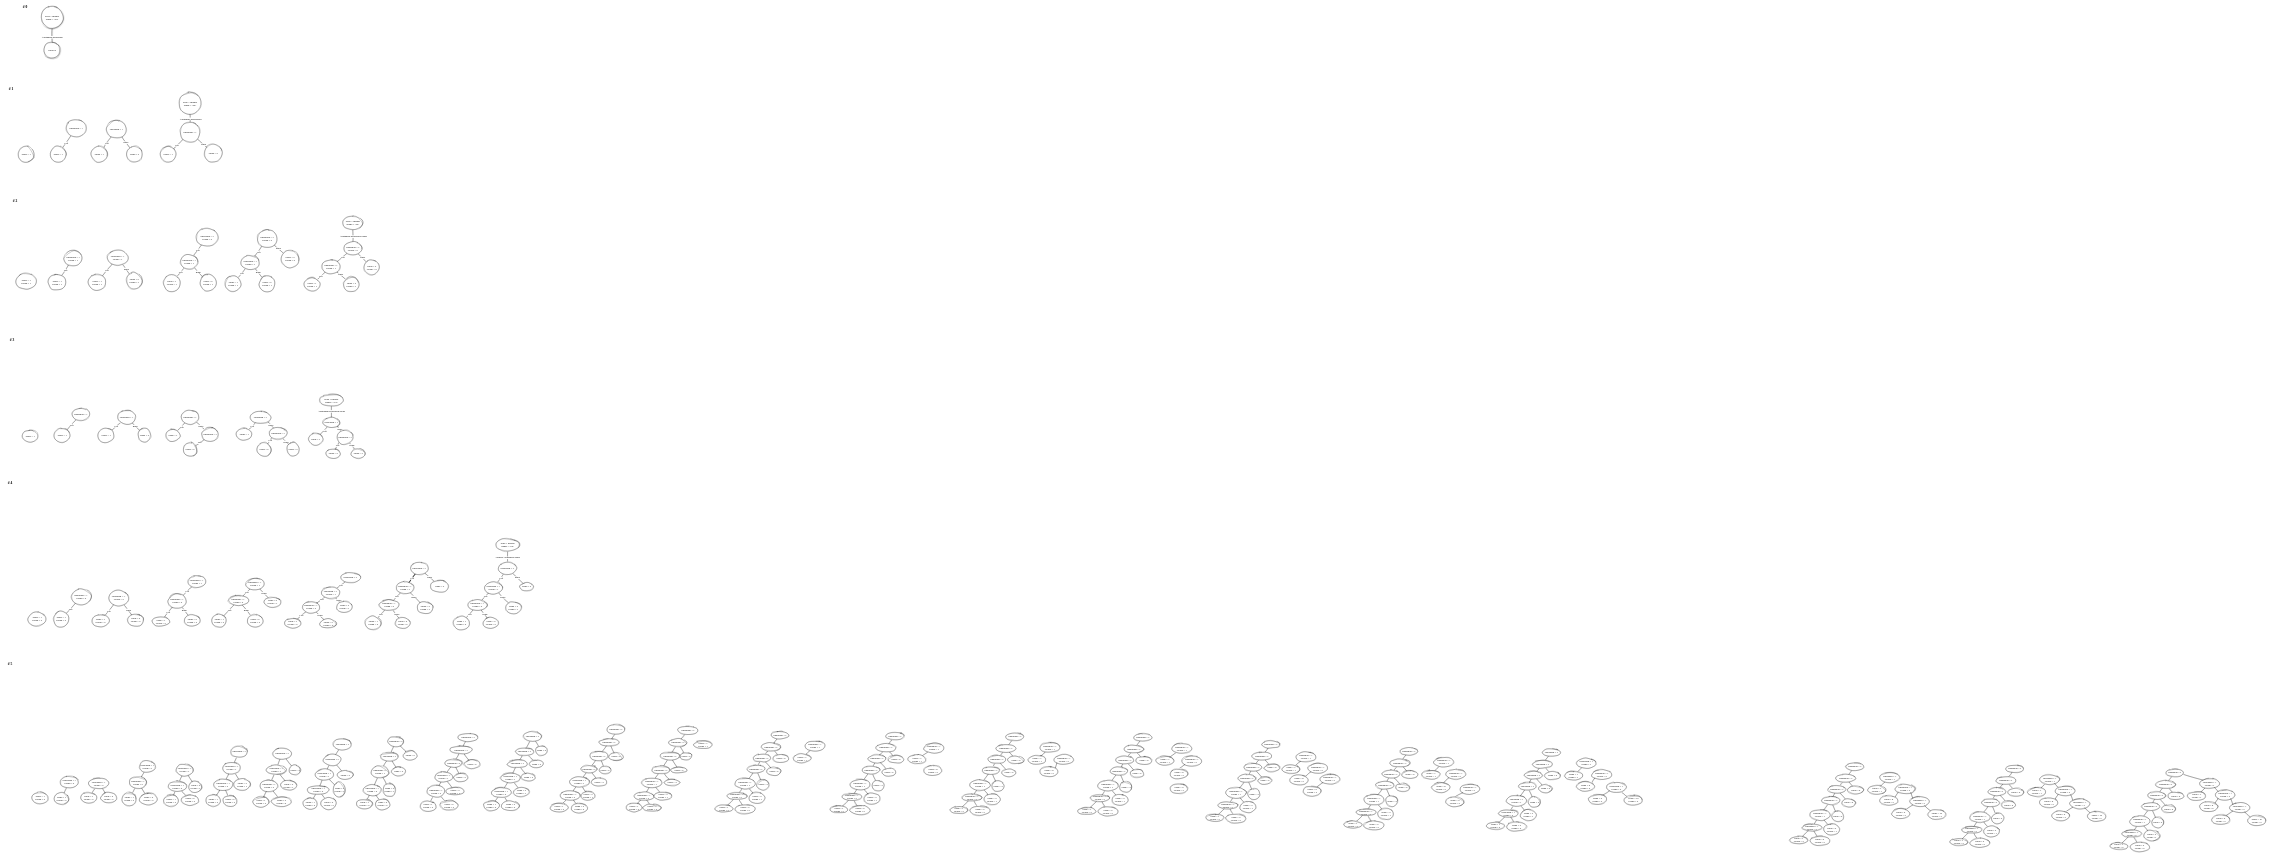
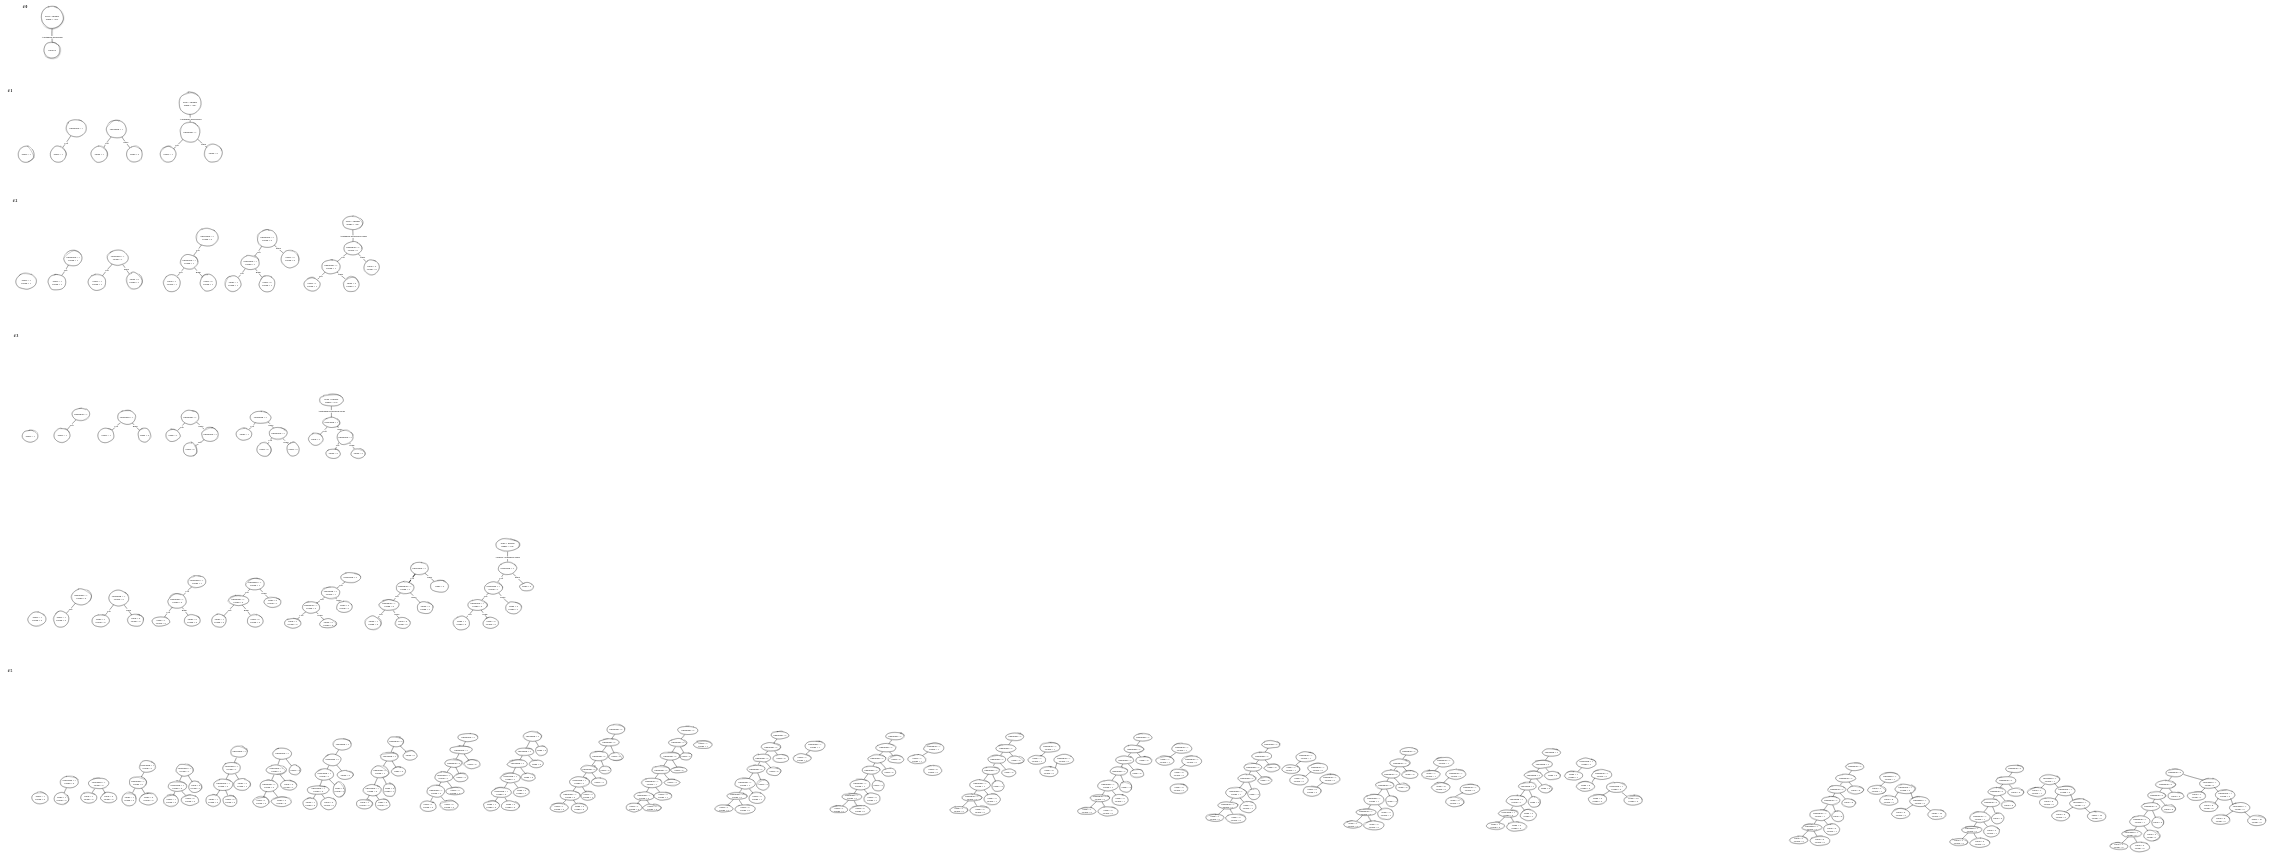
(11, 89) -> (10, 91)
(12, 340) -> (16, 336)
(10, 483) -> none
(10, 664) -> (10, 671)
